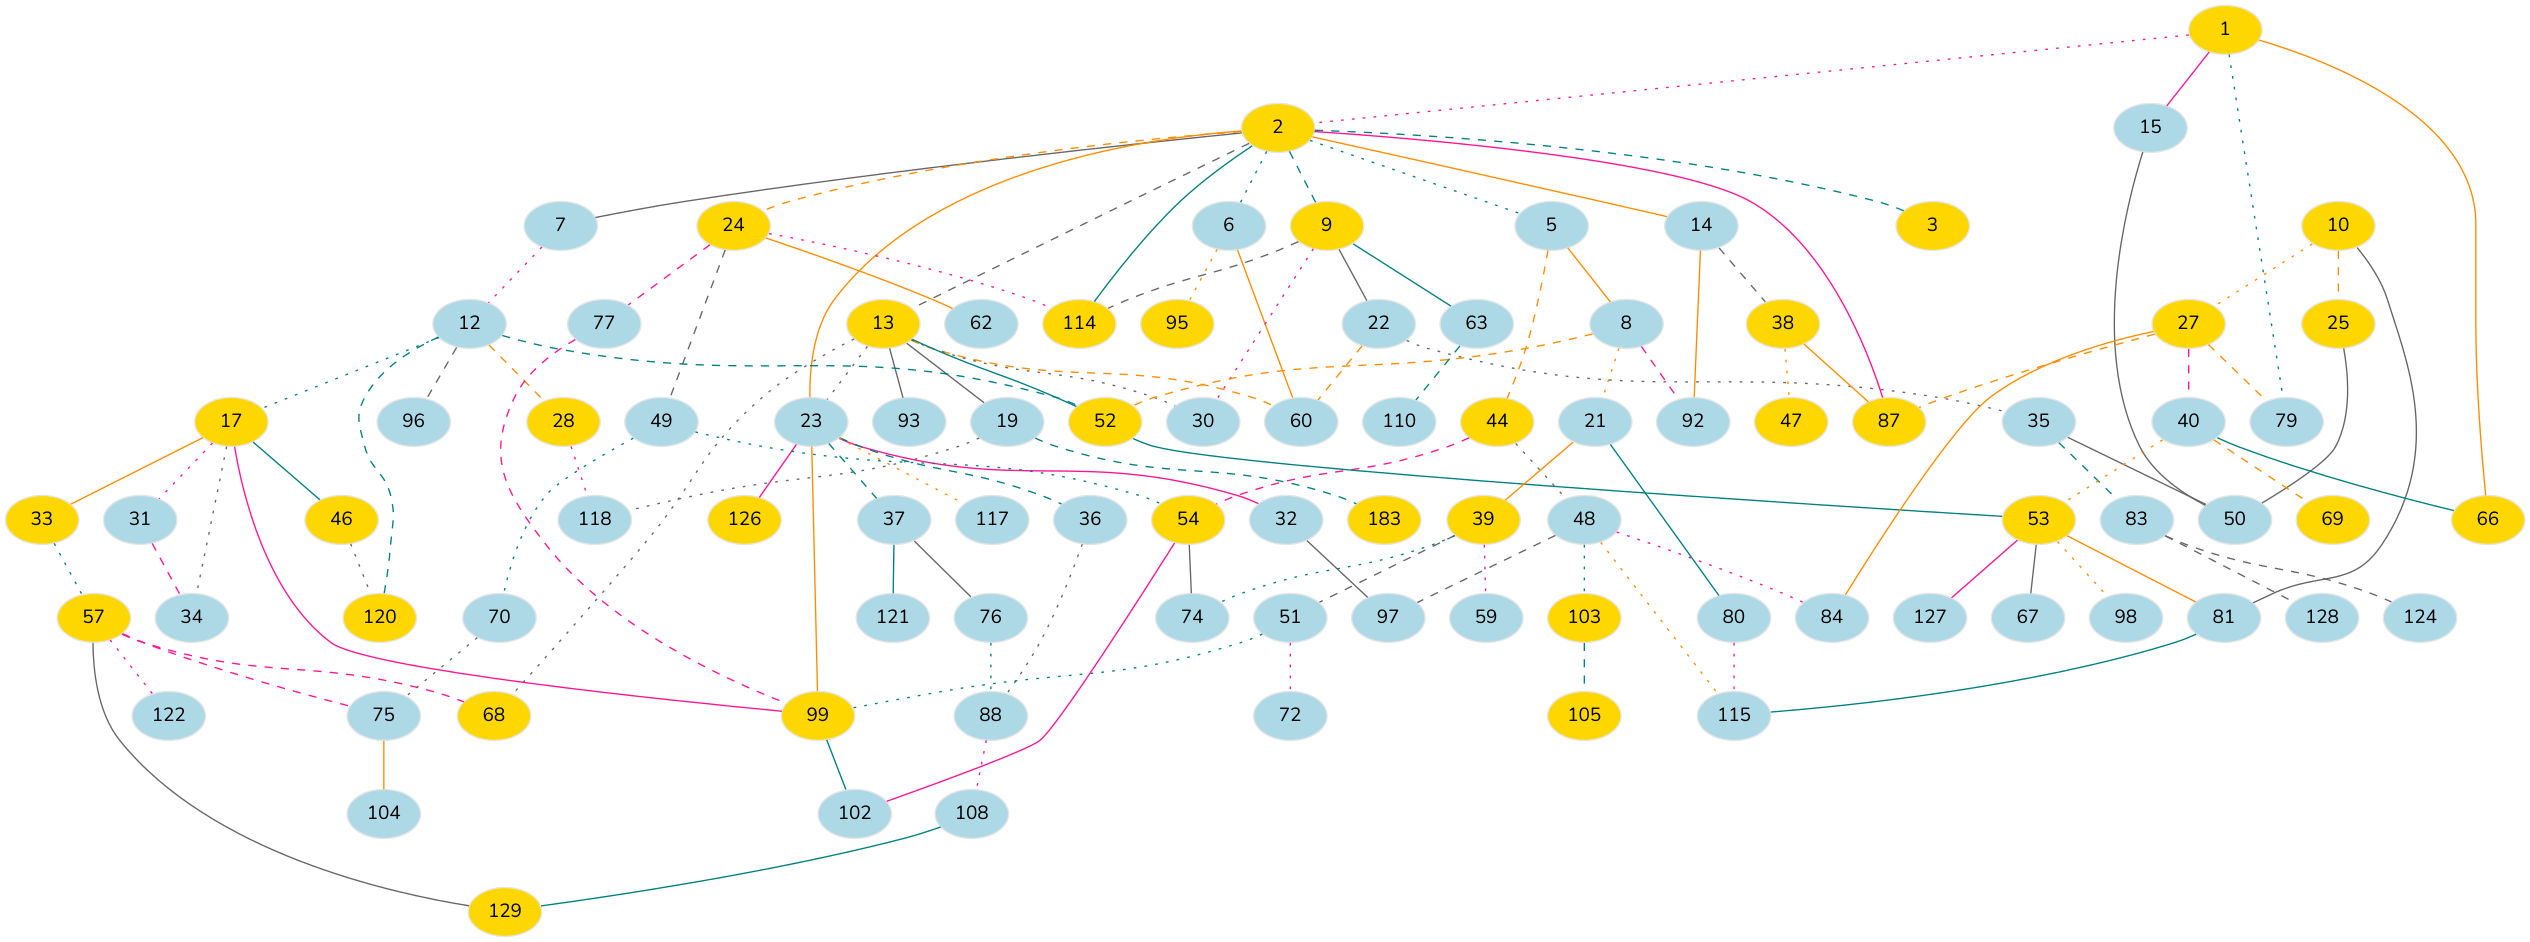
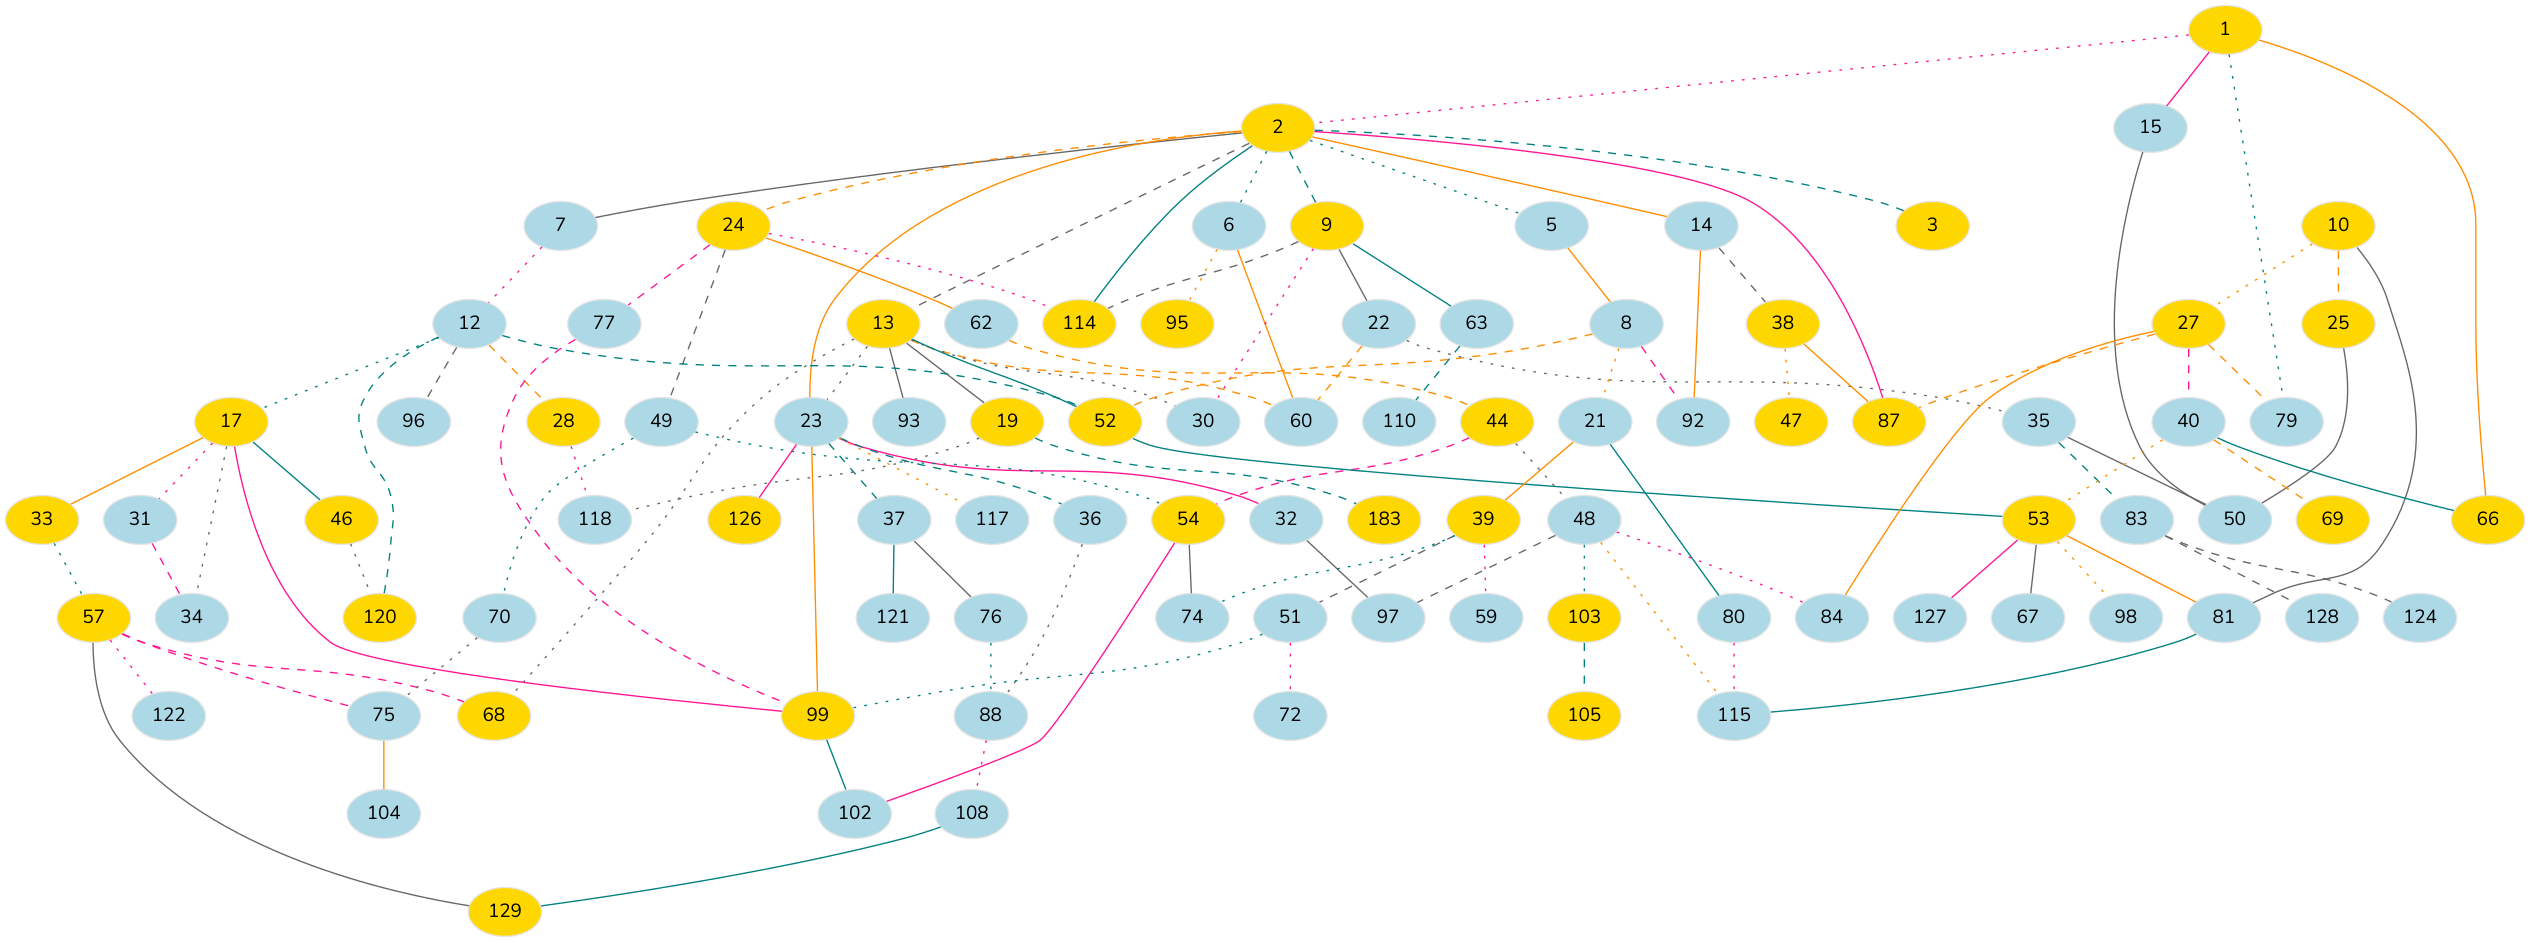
(1532, 326) -> (1216, 373)
(1007, 422) -> (1007, 422)
